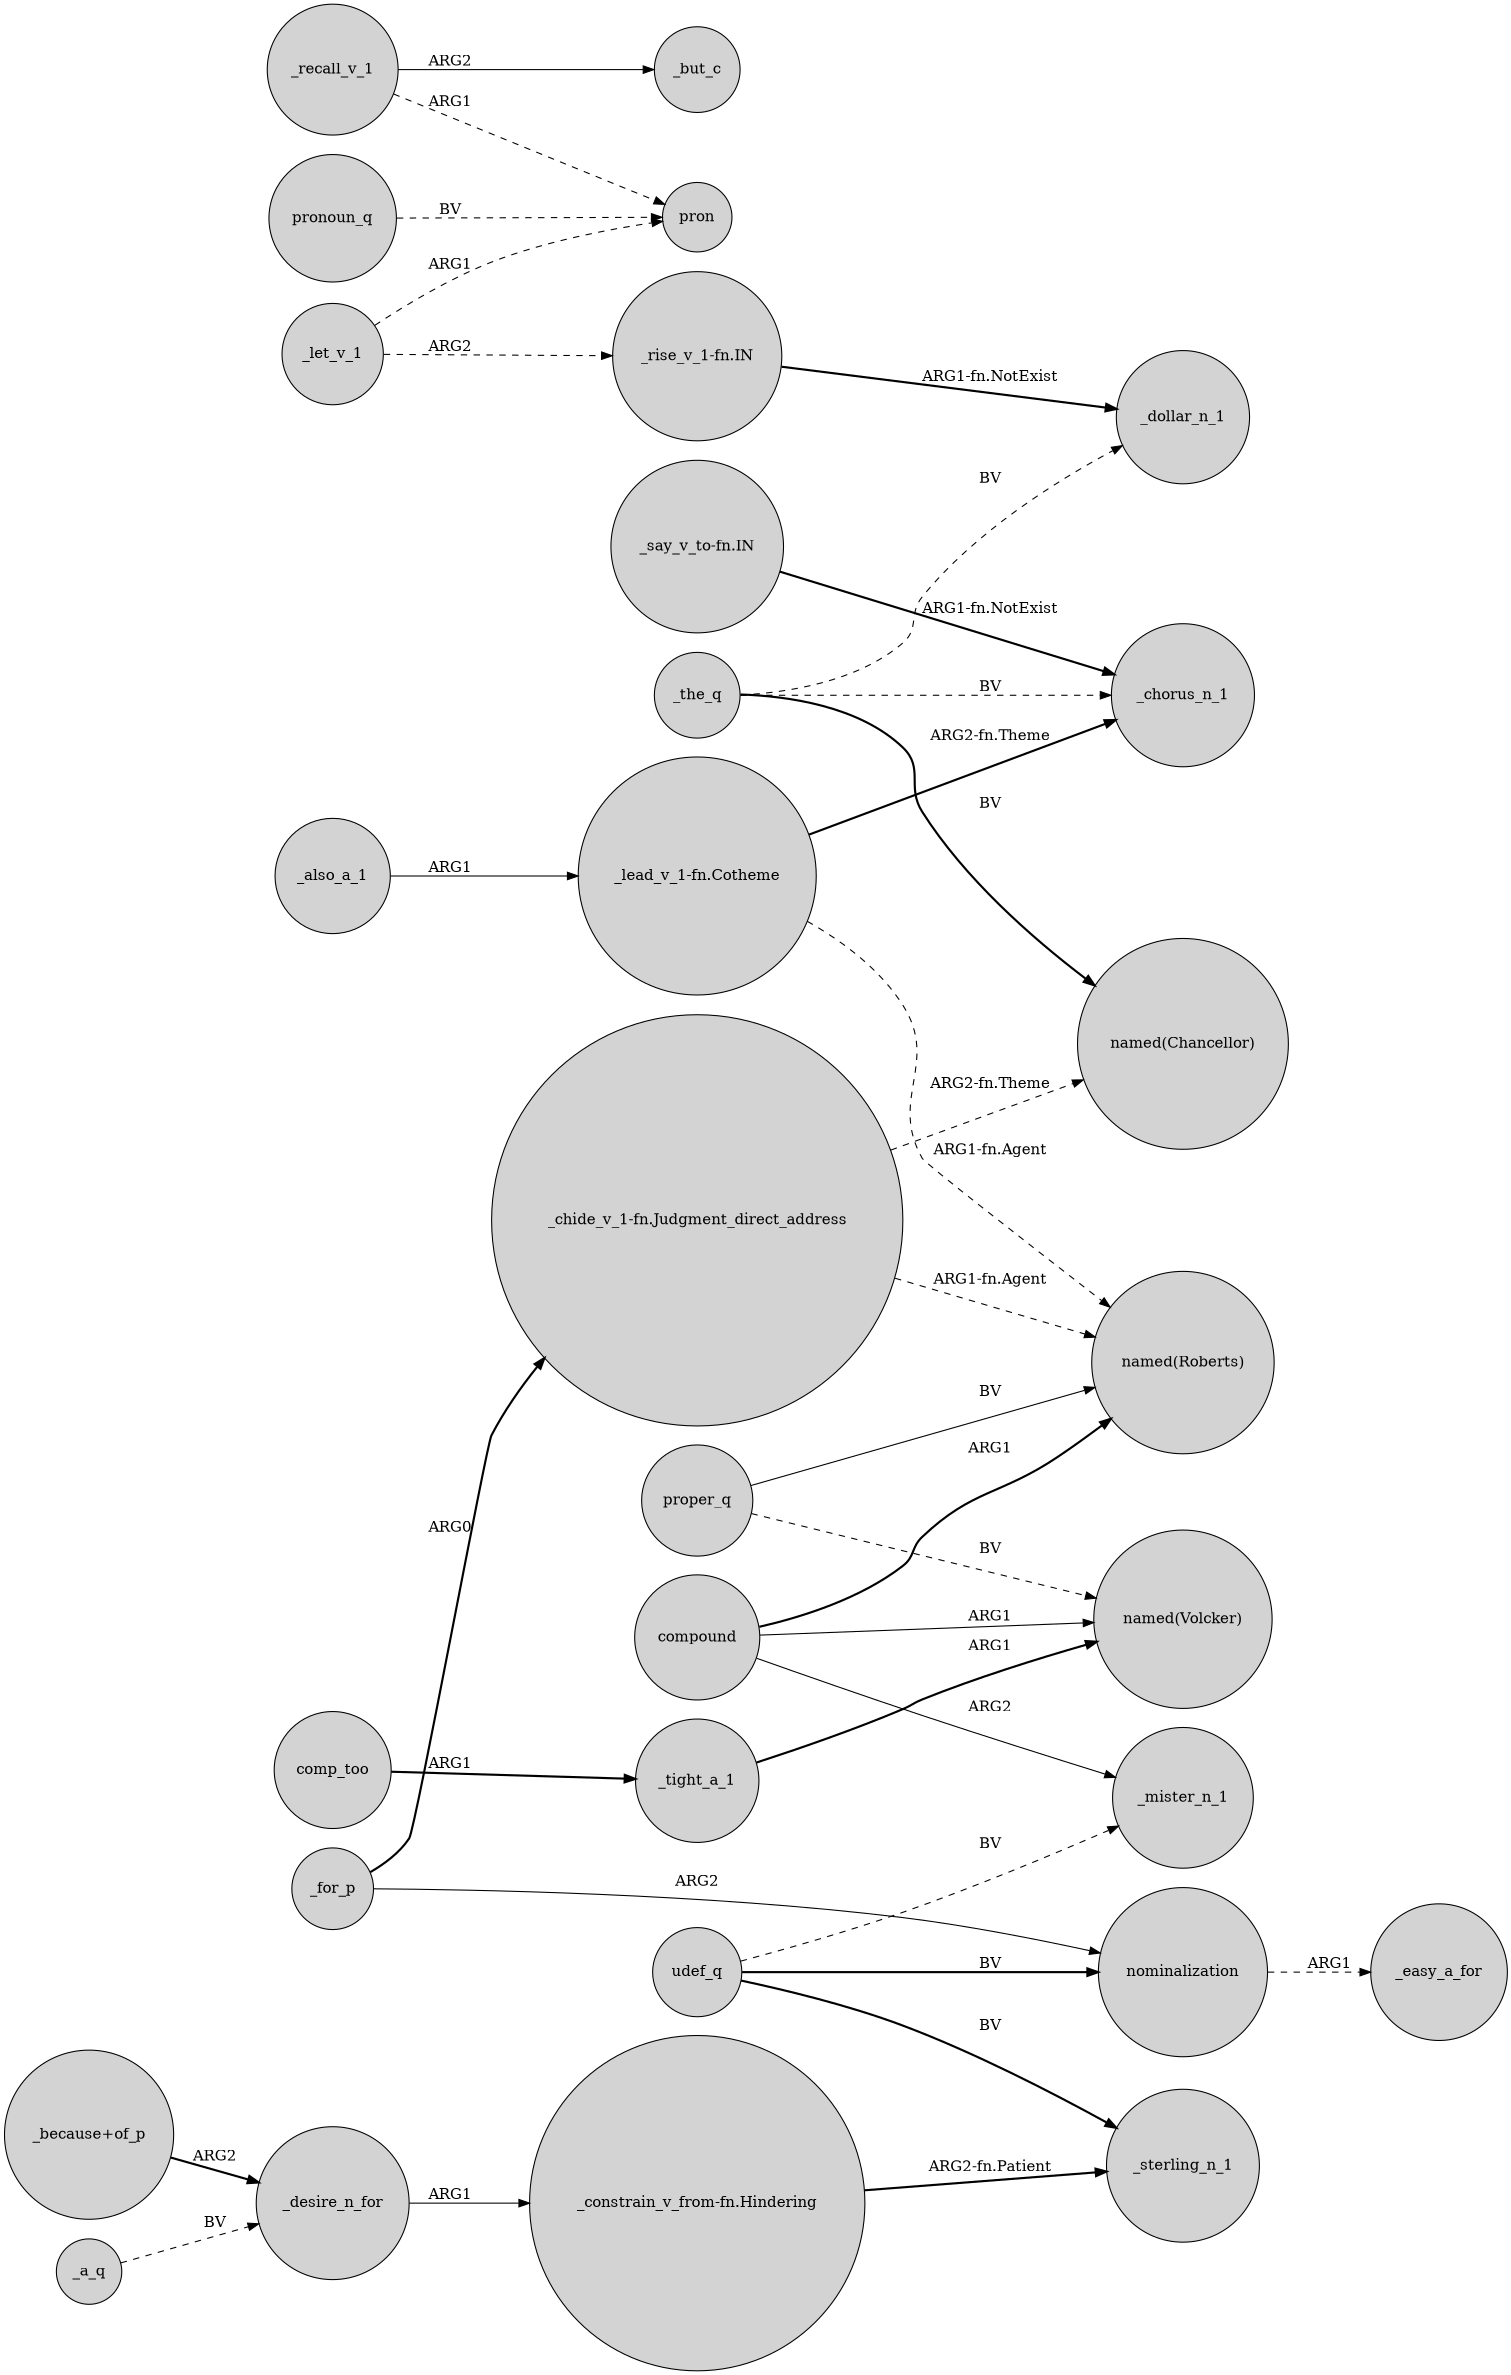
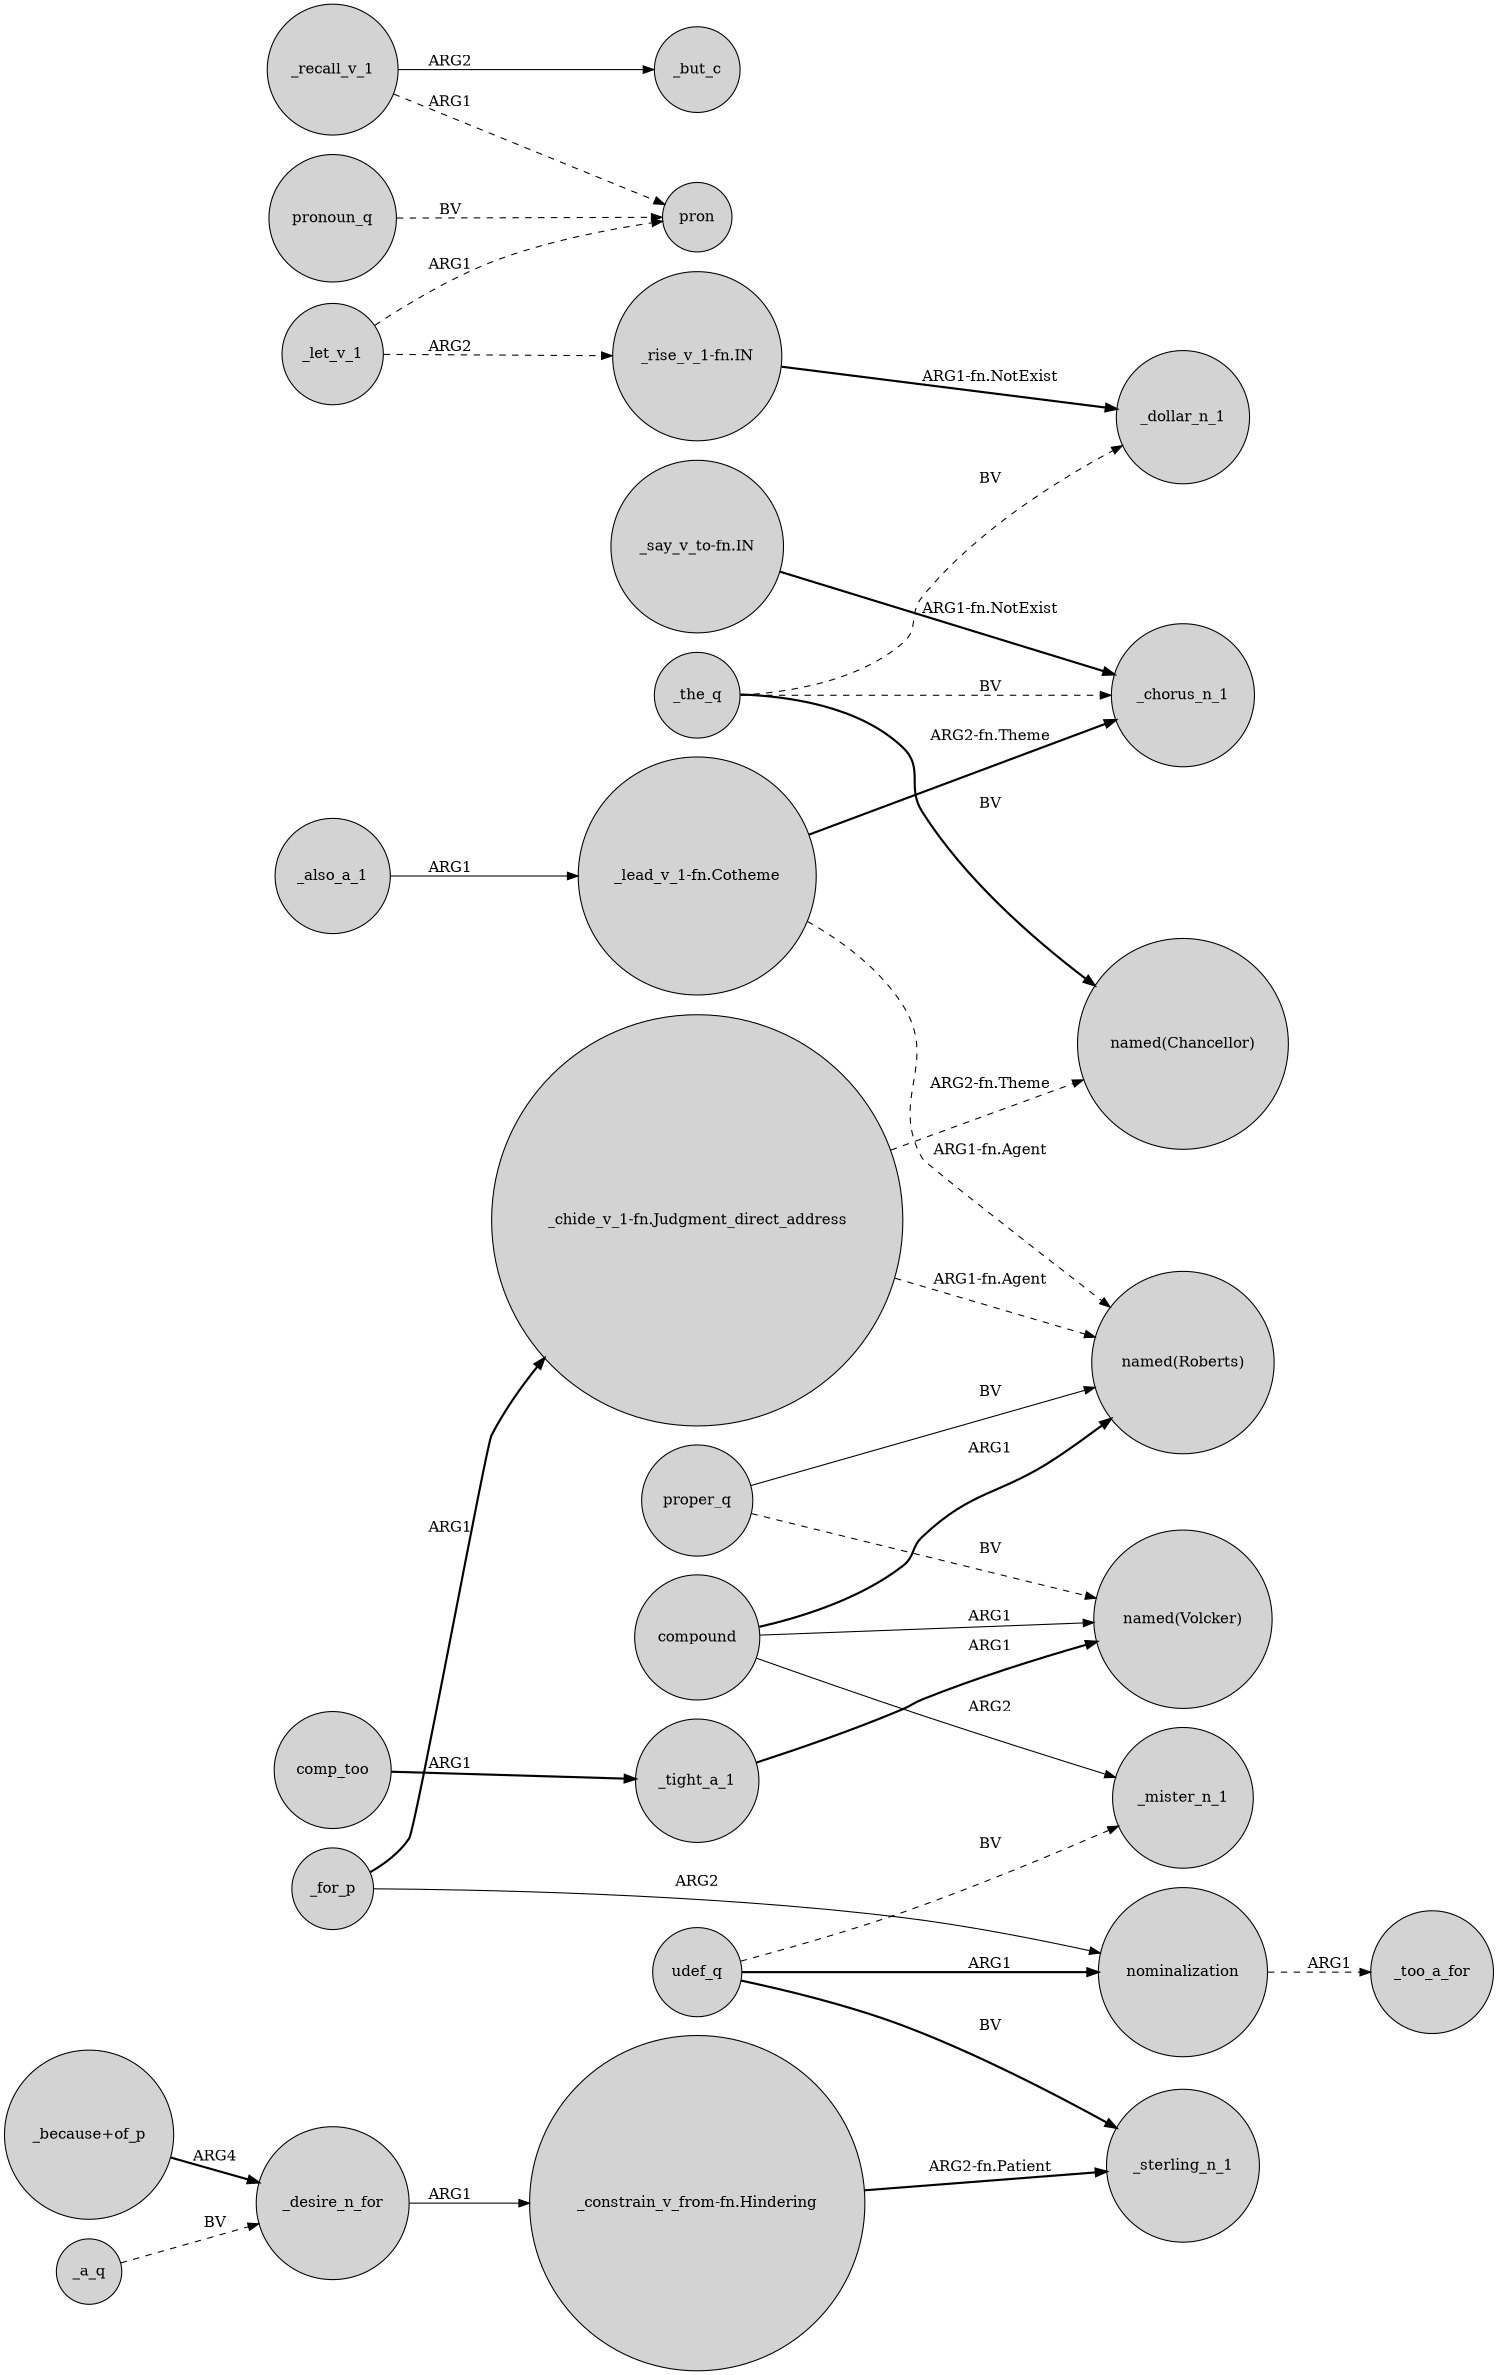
(450, 1528) -> (450, 1528)
(990, 1964) -> (990, 1964)
(1439, 1972) -> (1432, 1972)
(215, 2157) -> (215, 2157)
